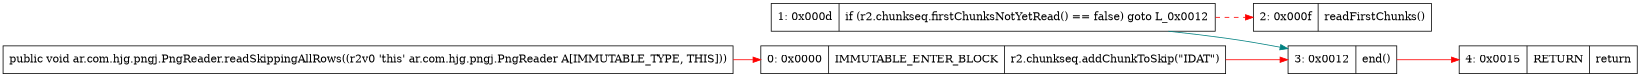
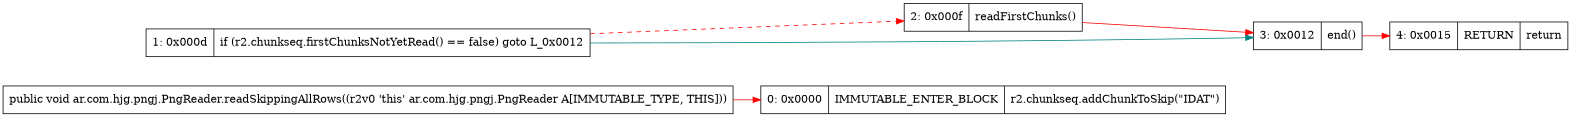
(1253, 60) -> (1164, 27)
